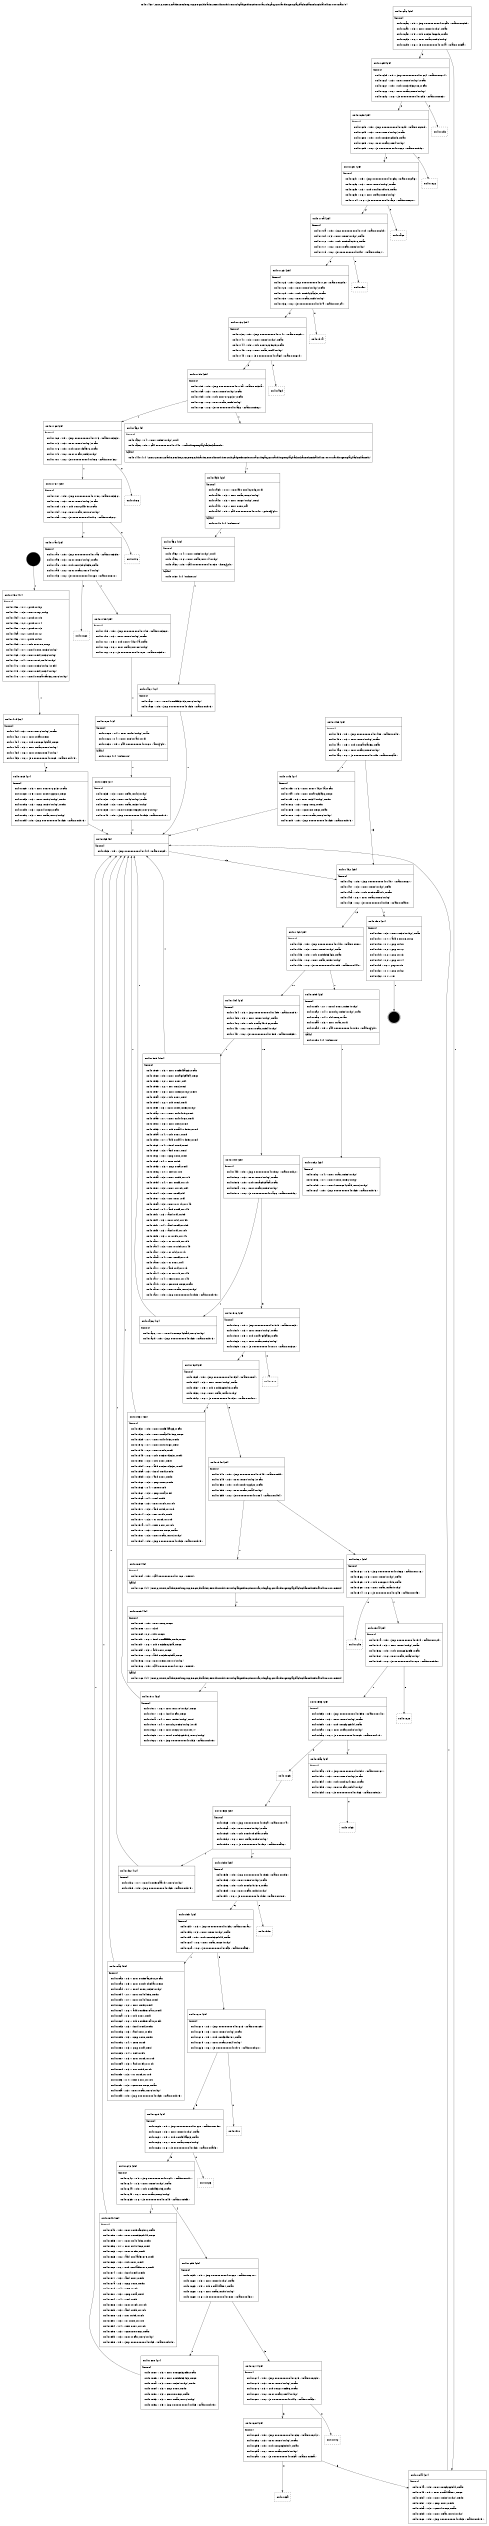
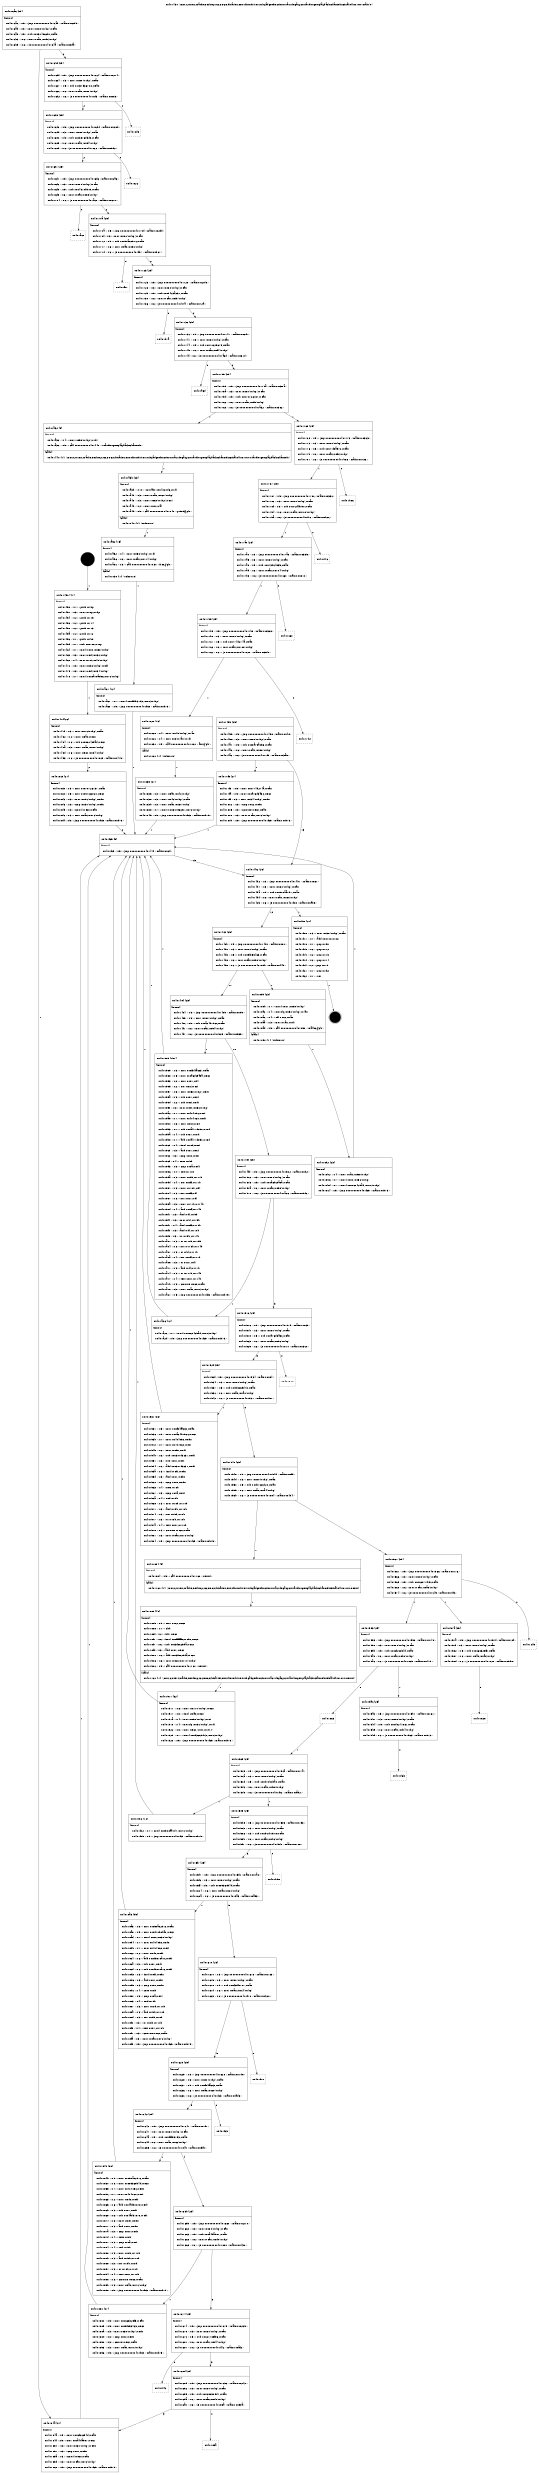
none -> (304, 739)
none -> (353, 927)
(376, 1681) -> (411, 1610)
